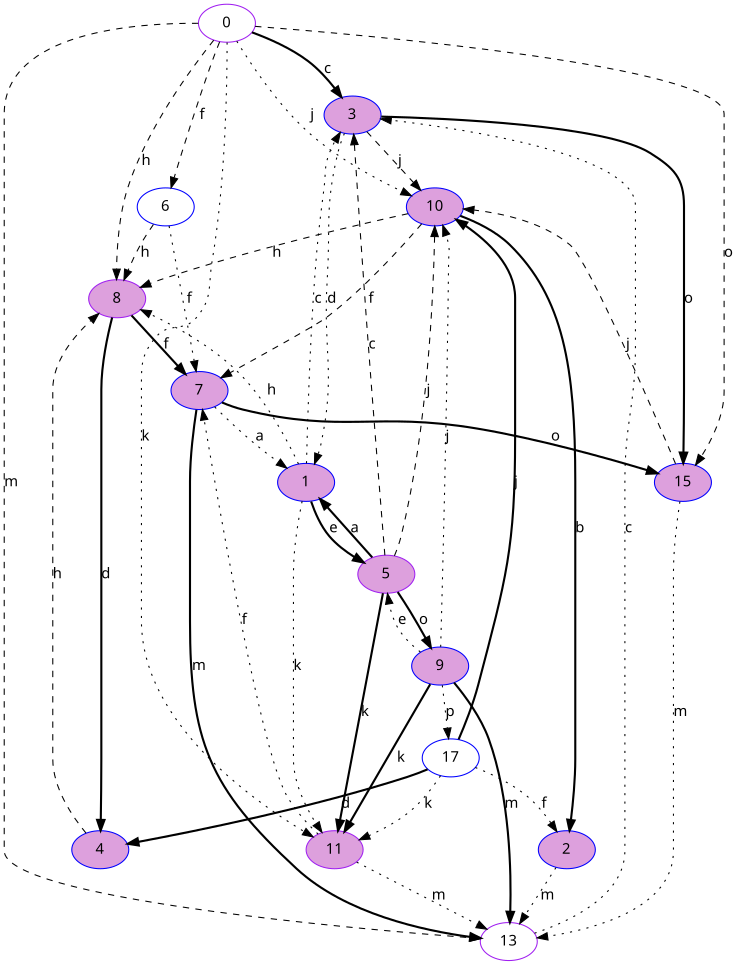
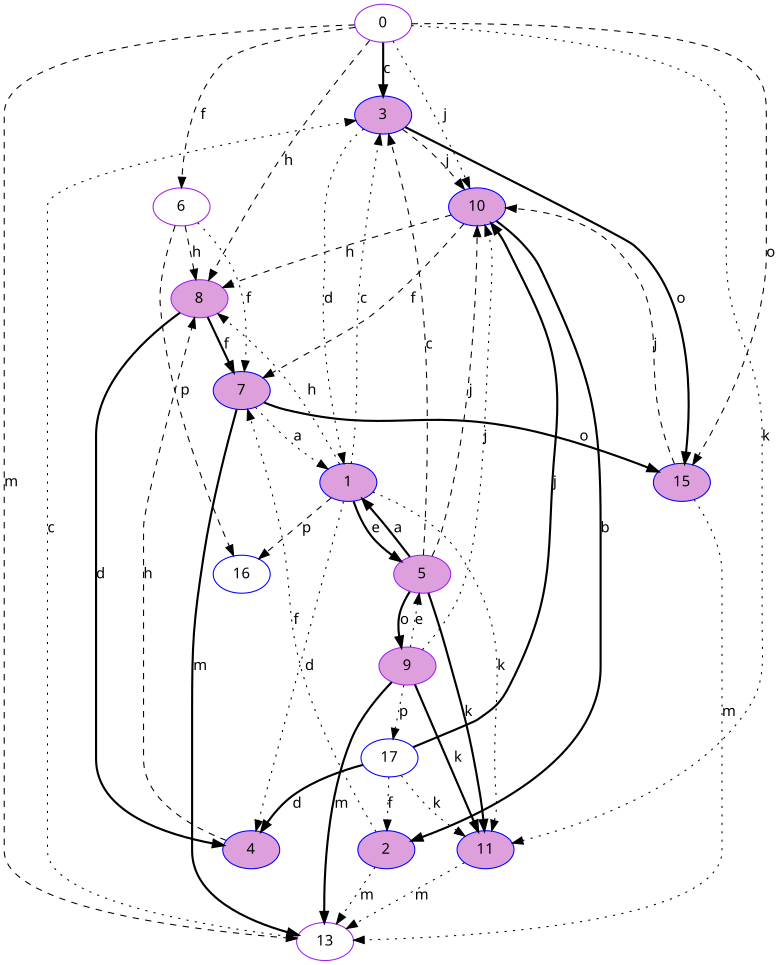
(166, 207) -> (182, 207)
none -> (242, 574)
(244, 634) -> (293, 632)
none -> (305, 645)
(440, 666) -> (407, 666)
(335, 850) -> (486, 850)
